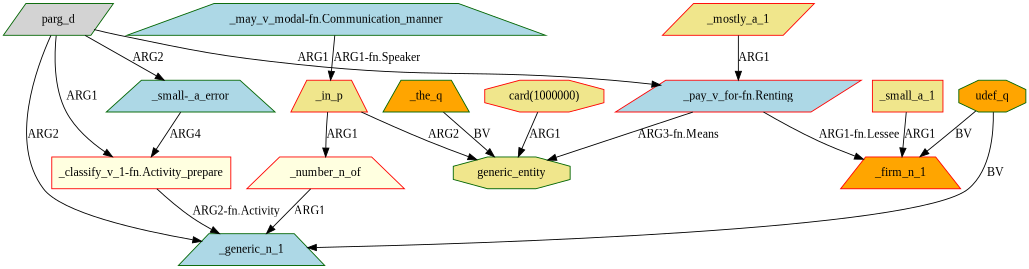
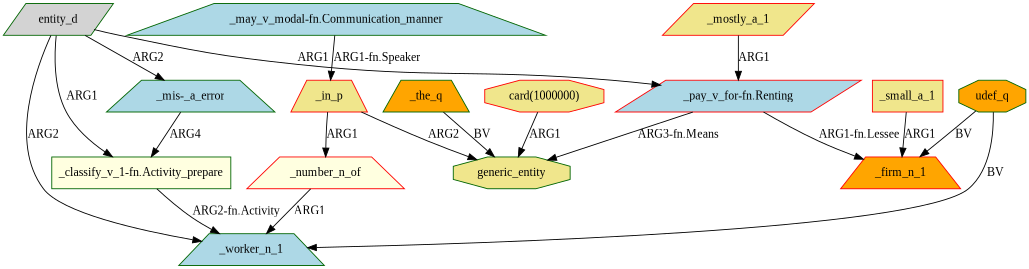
(58, 19) -> (58, 19)
(191, 96) -> (191, 96)
(141, 173) -> (141, 173)
(252, 250) -> (252, 250)
